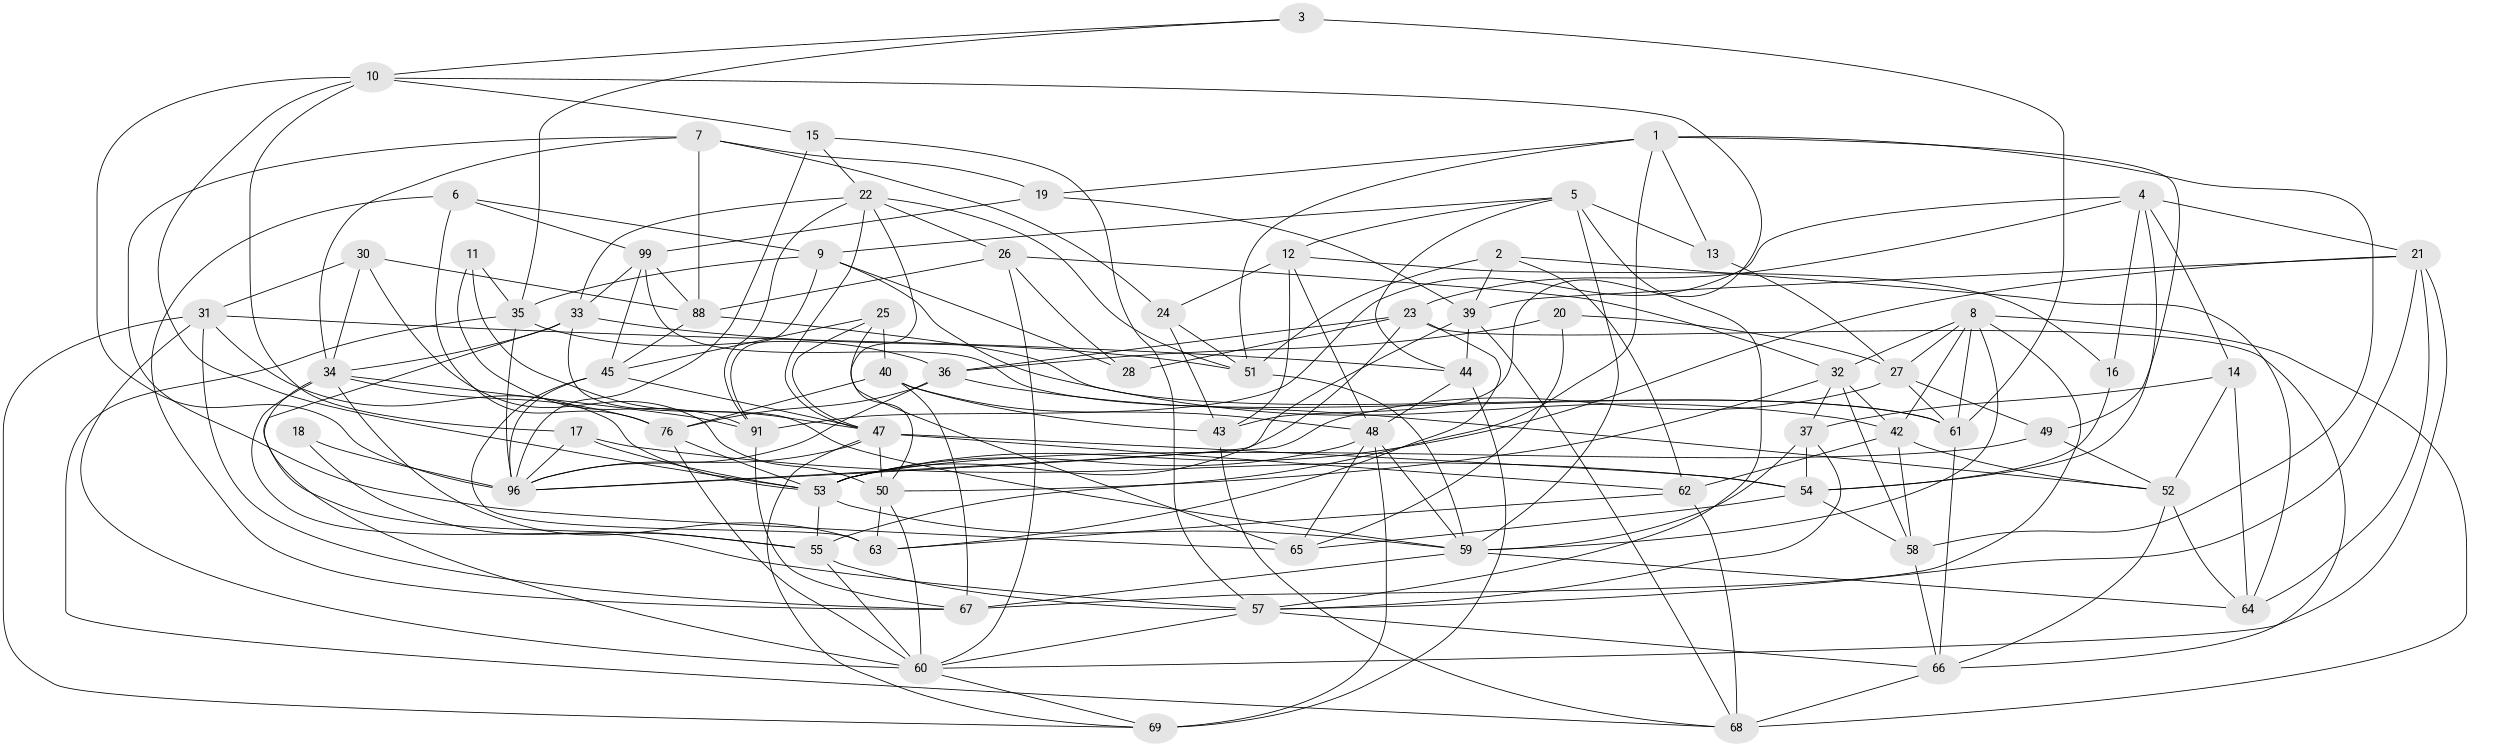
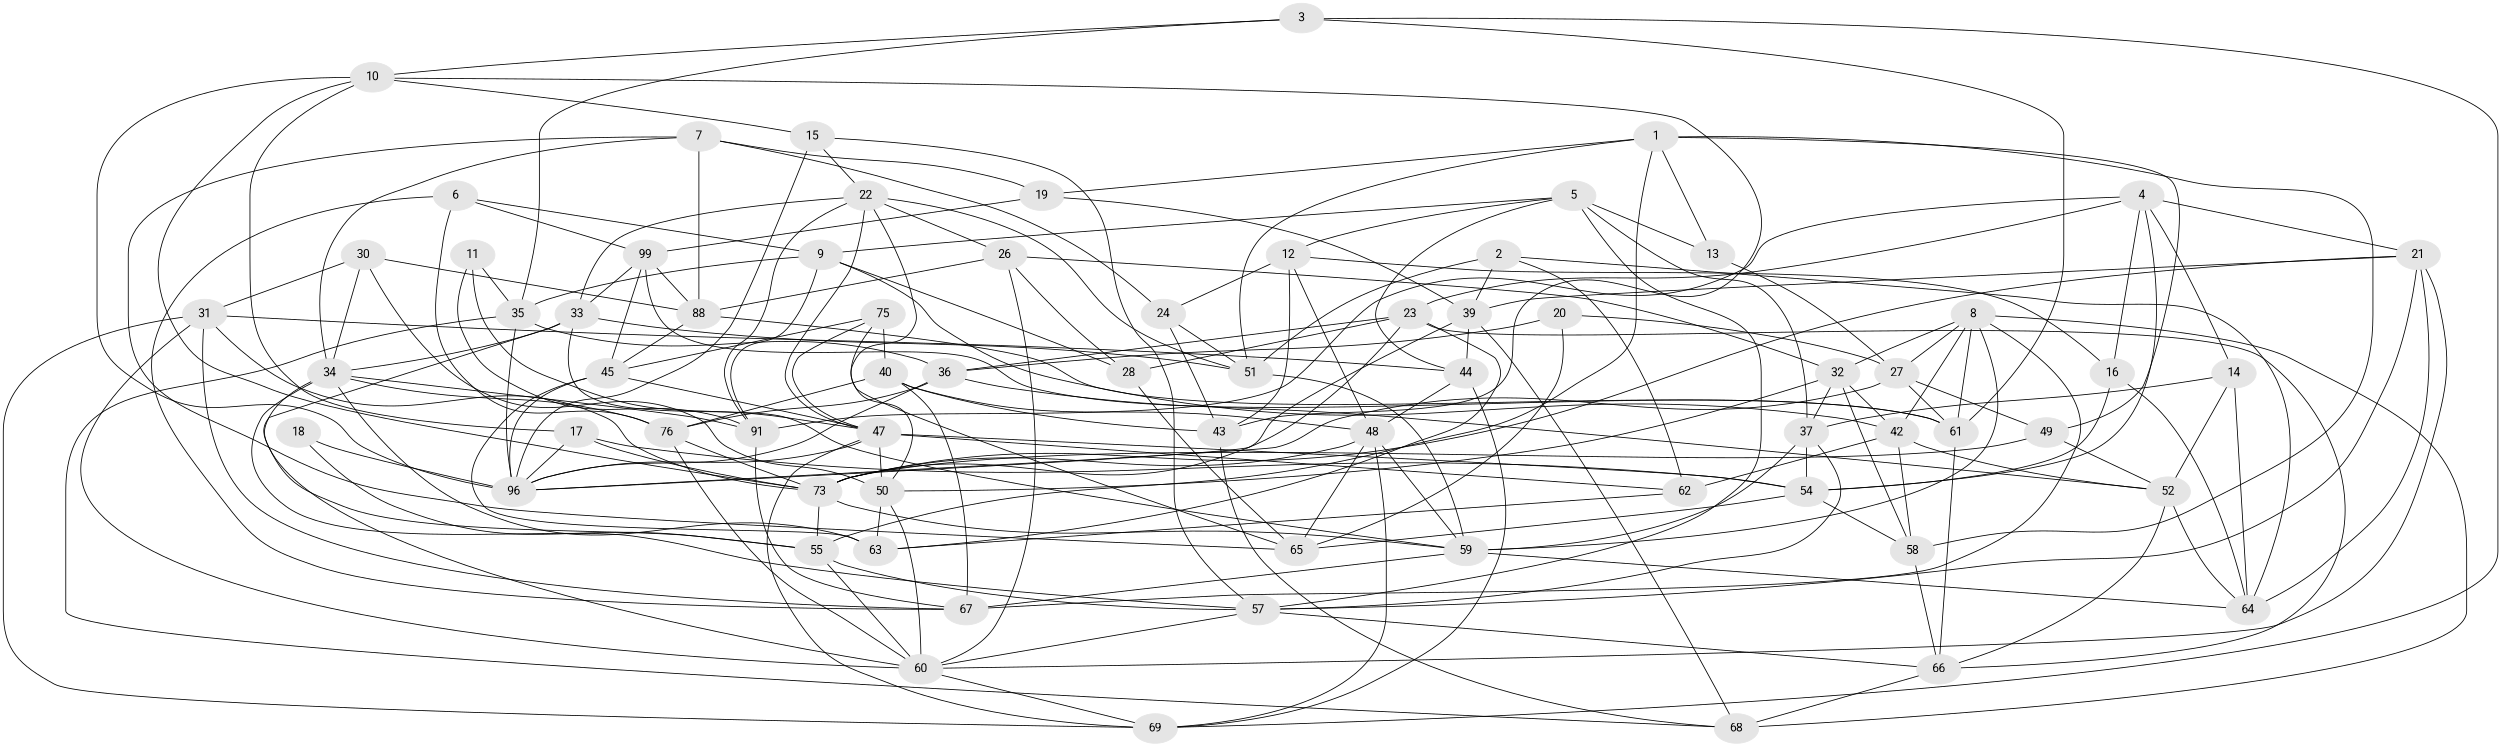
(883, 314) -> (883, 314)
(1618, 381) -> (1766, 293)
none -> (2498, 421)
none -> (1215, 473)
none -> (2204, 479)
(820, 492) -> (820, 492)
(1729, 606) -> none
